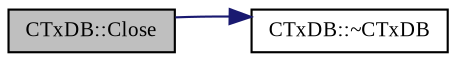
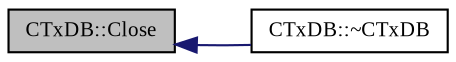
(202, 17) -> (224, 45)
